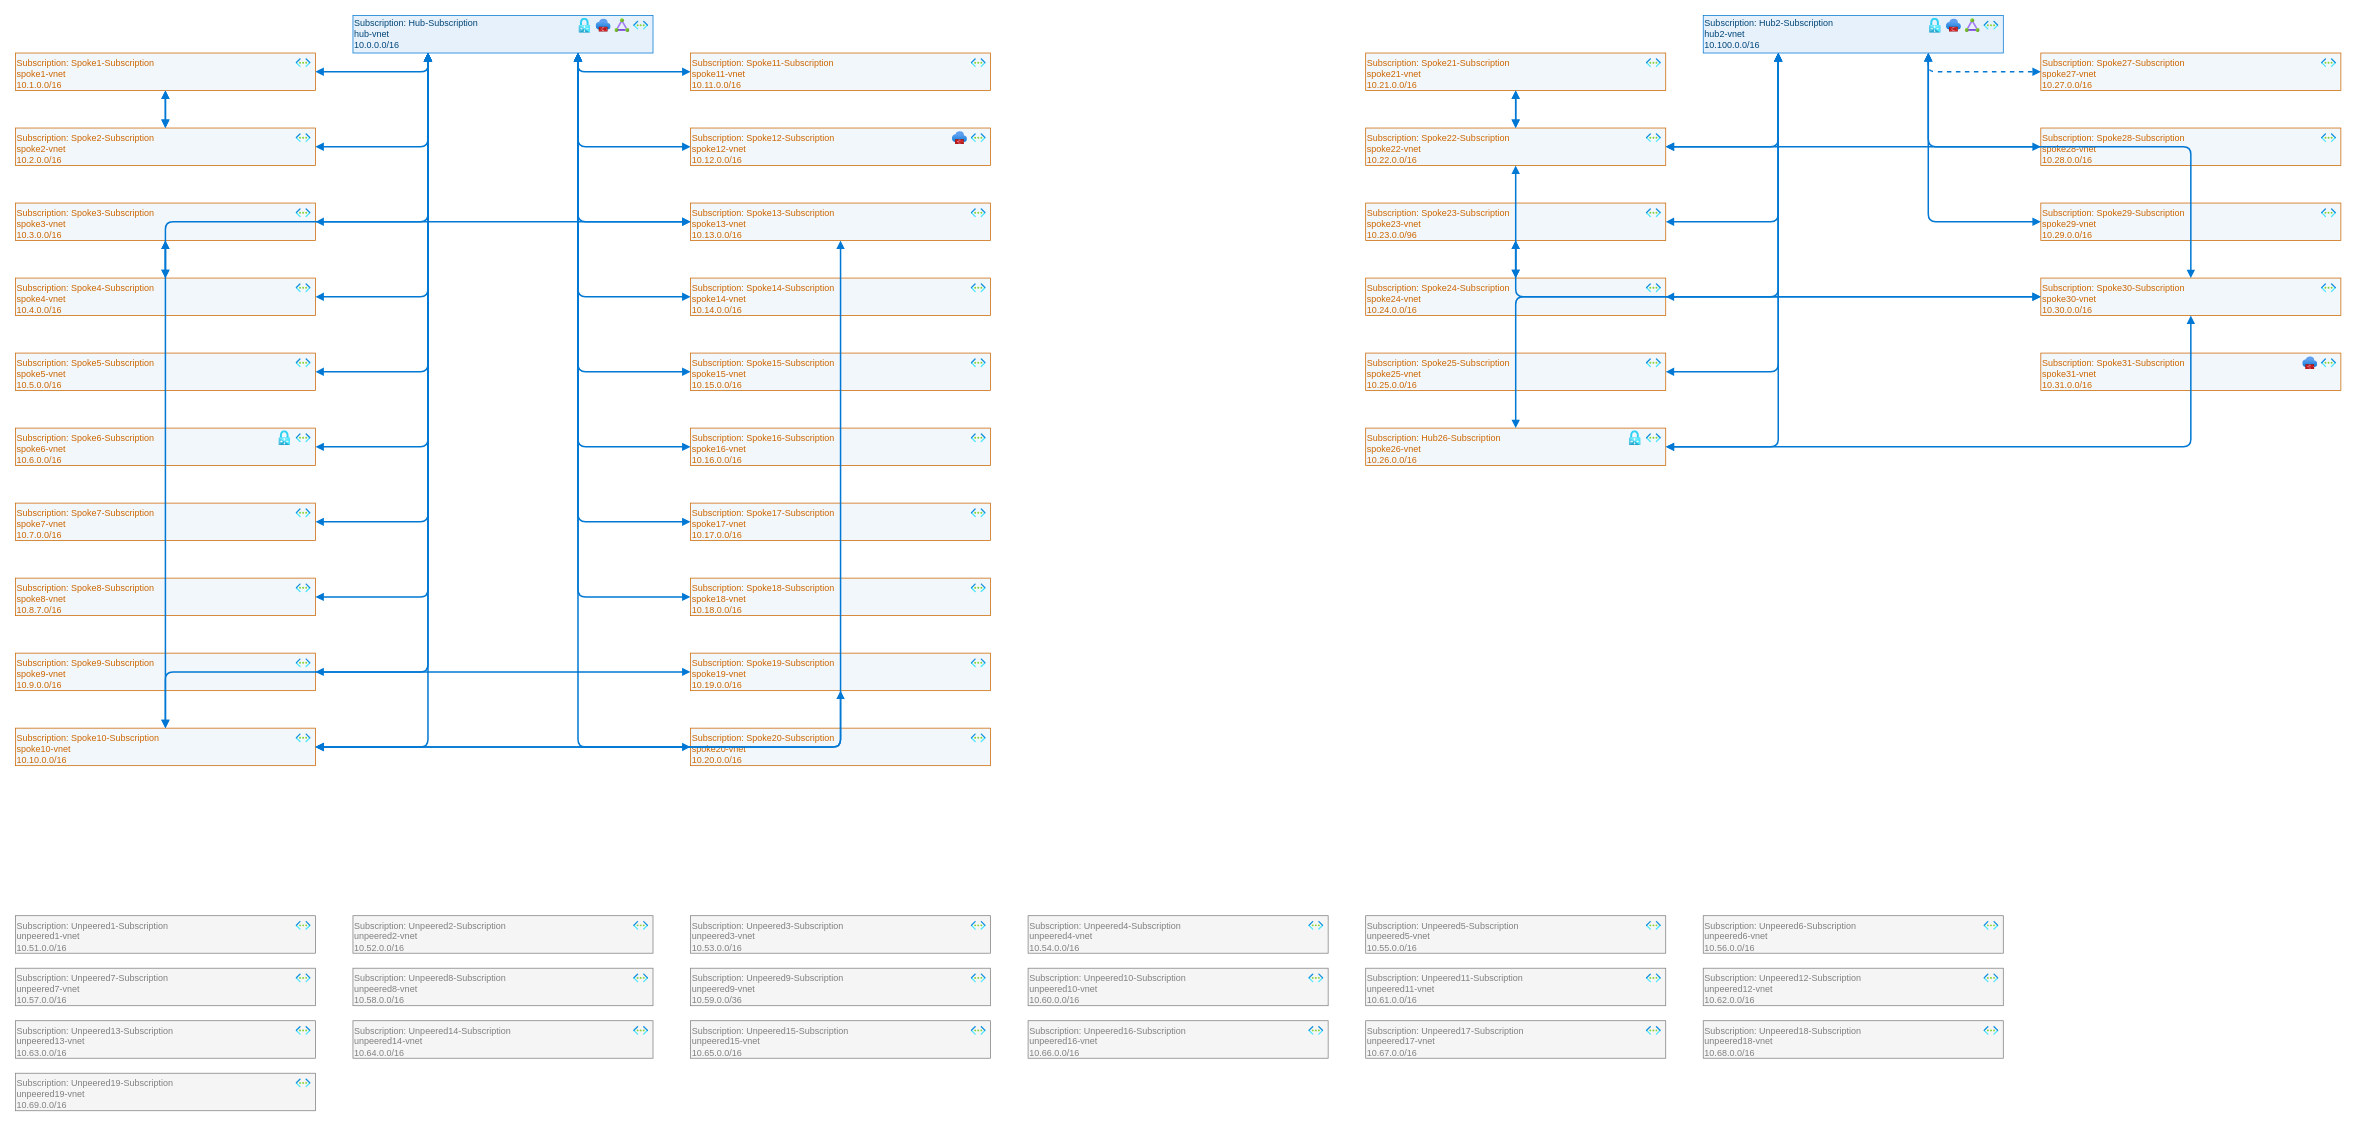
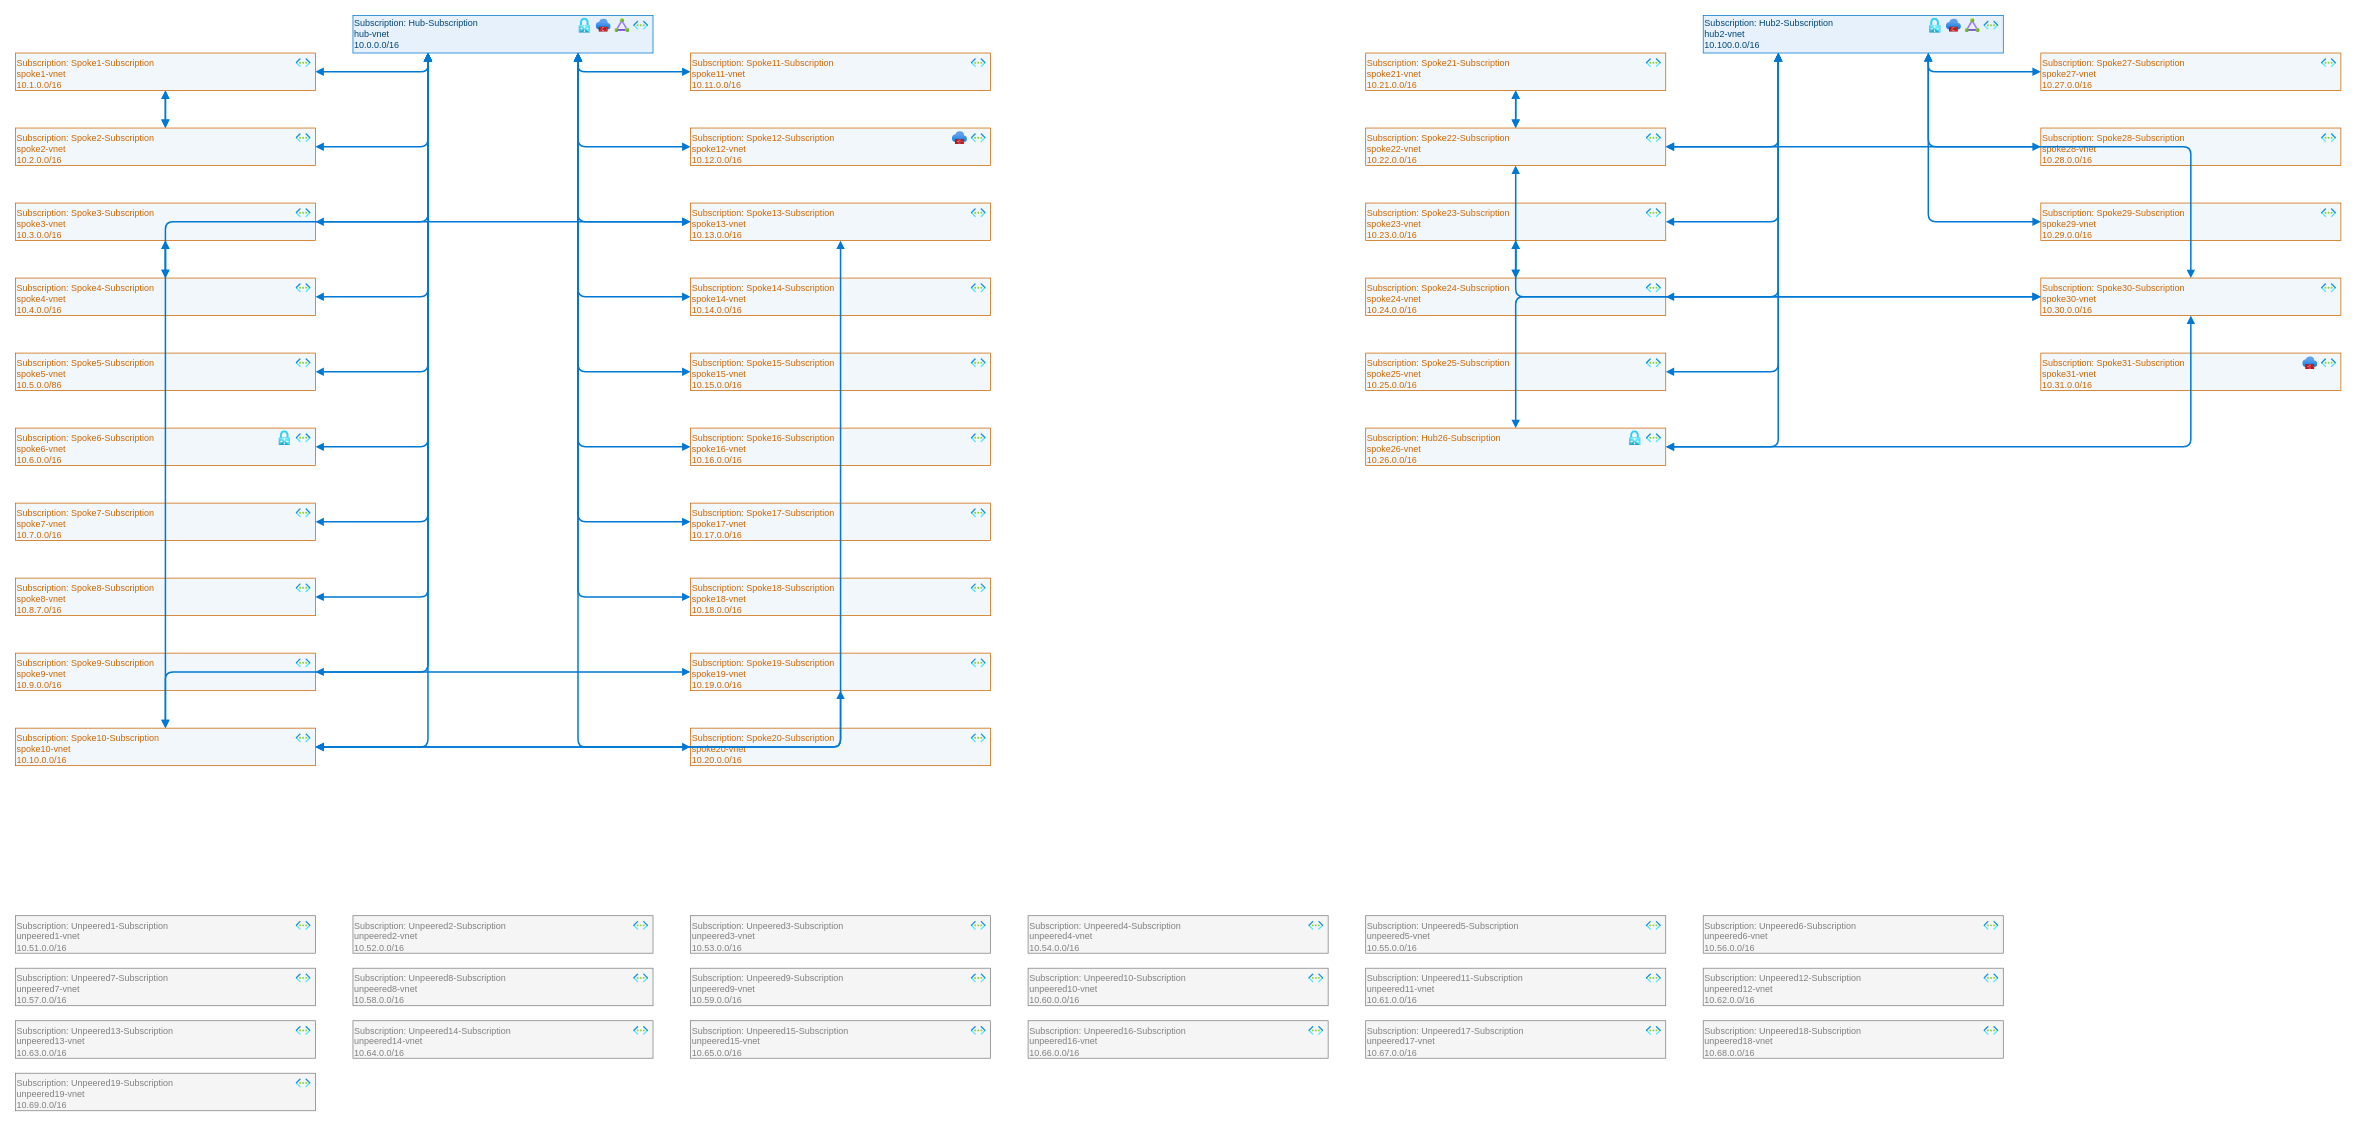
(1979, 72) -> (1979, 72)
(1446, 224) -> (1446, 224)
(93, 374) -> (93, 374)
(776, 989) -> (776, 989)
